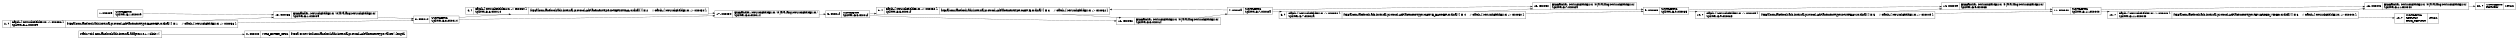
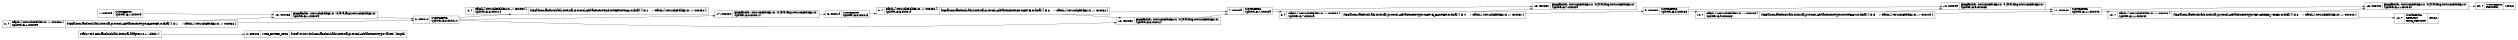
(1639, 9) -> none
(1169, 10) -> (1168, 12)
(711, 13) -> none
(992, 19) -> (787, 27)
